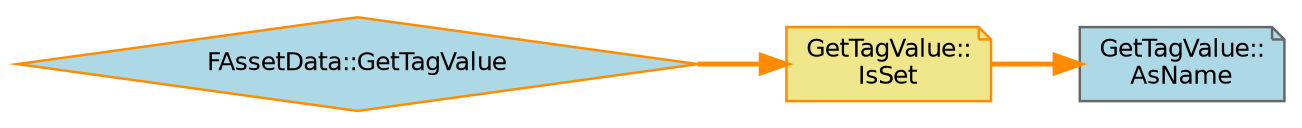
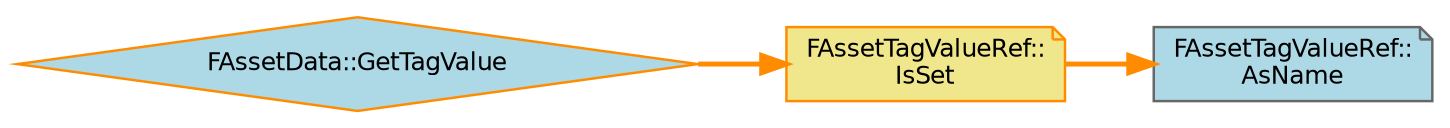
(889, 64) -> (926, 64)
(1182, 64) -> (1293, 64)
